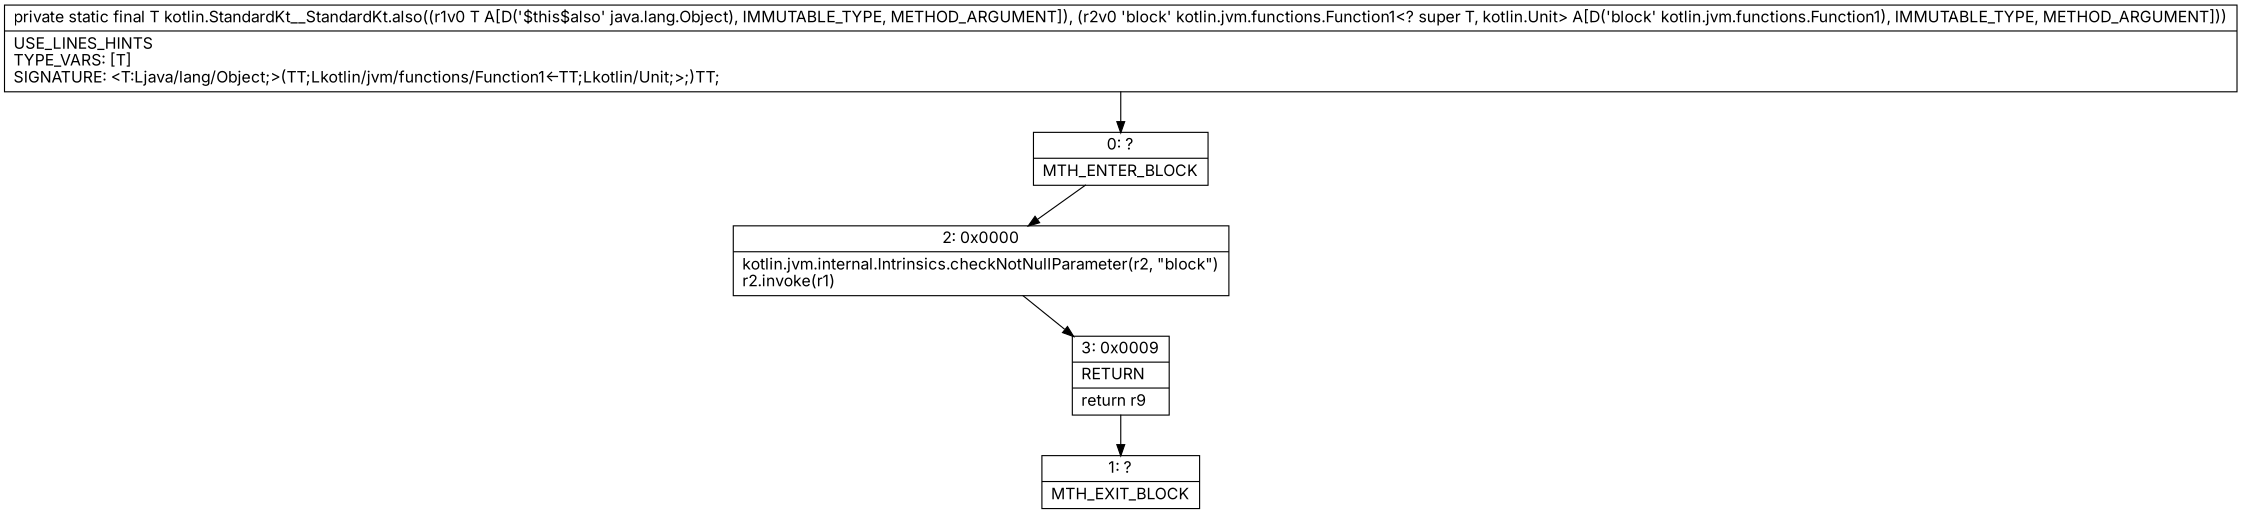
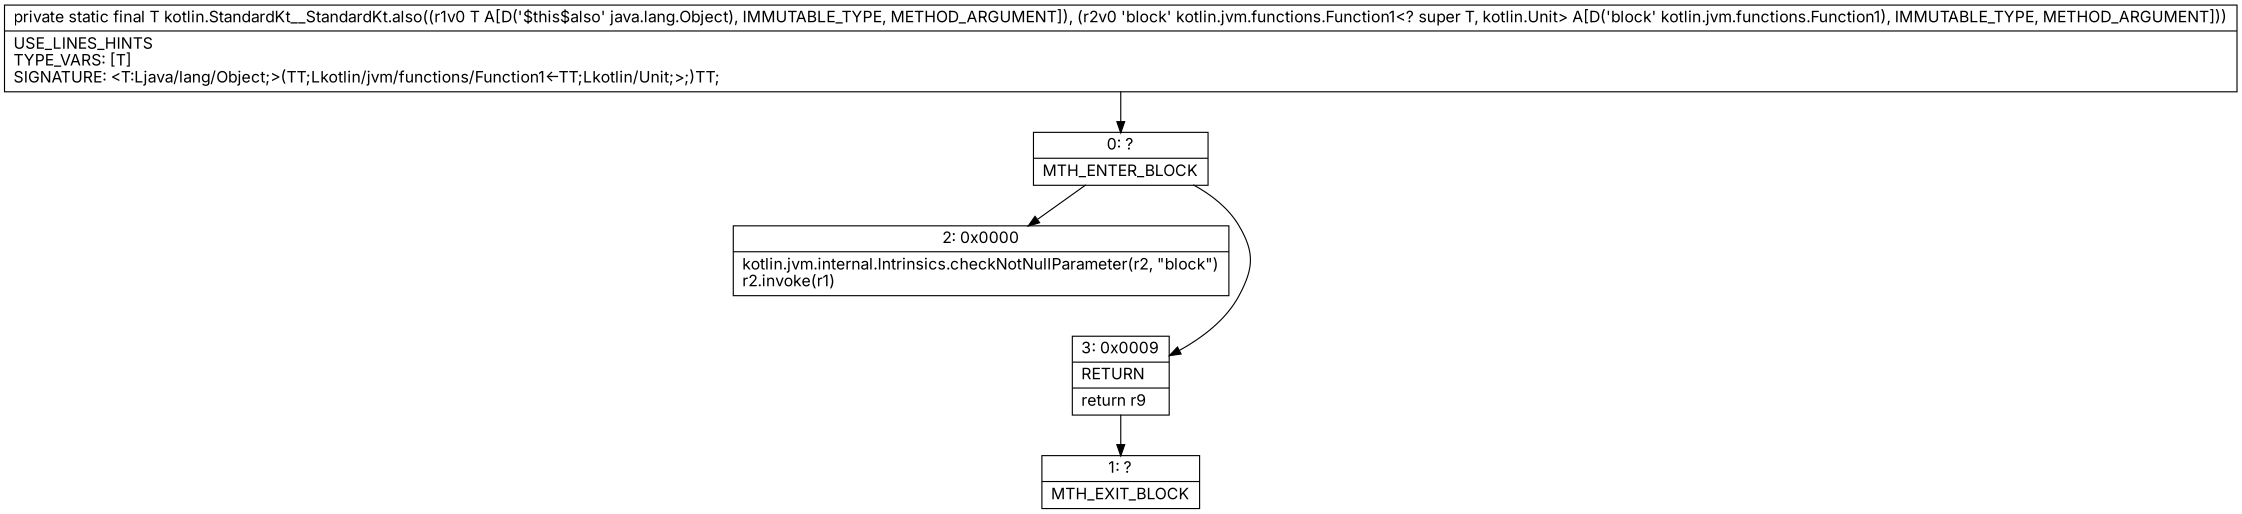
(1044, 312) -> (1249, 270)
